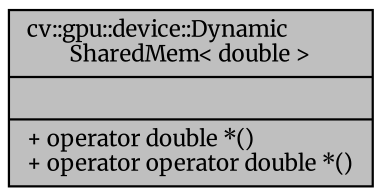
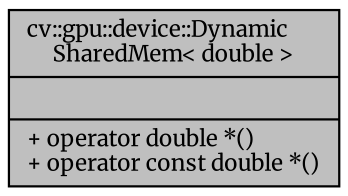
(191, 164) -> (174, 164)
